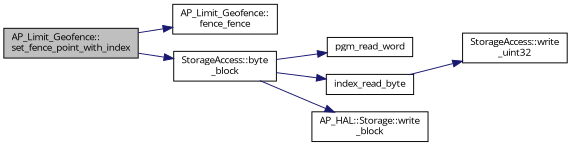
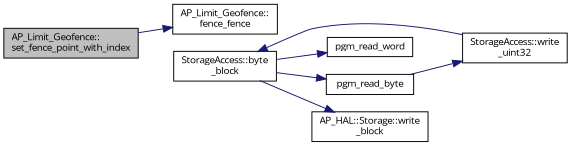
(151, 55) -> (363, 24)
(370, 84) -> (370, 84)
